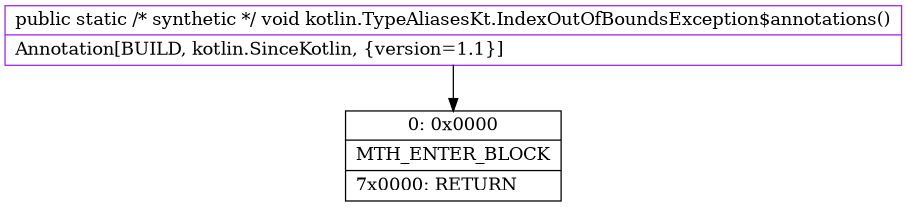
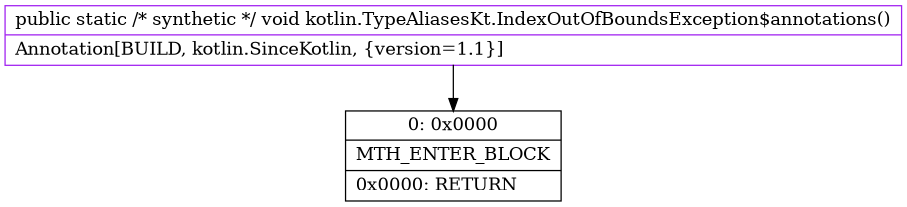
(445, 185) -> (445, 185)
